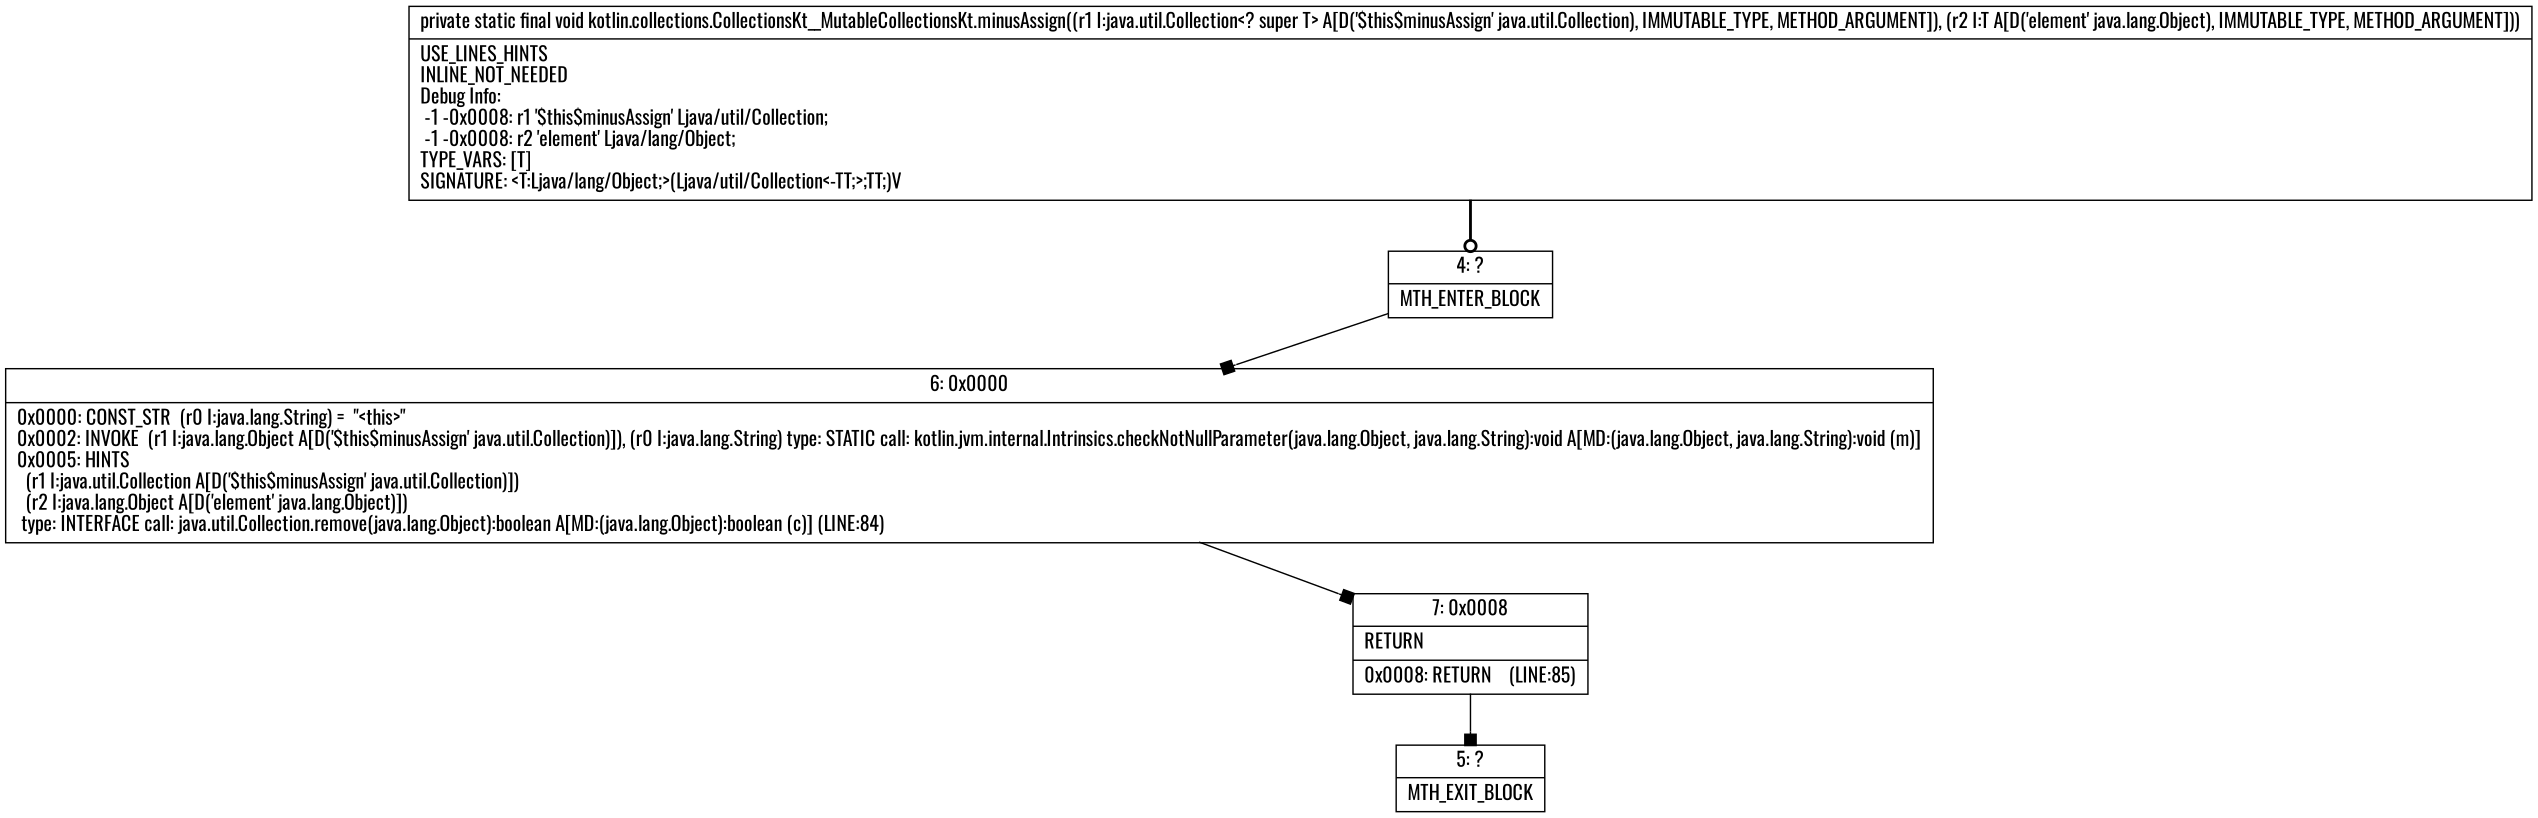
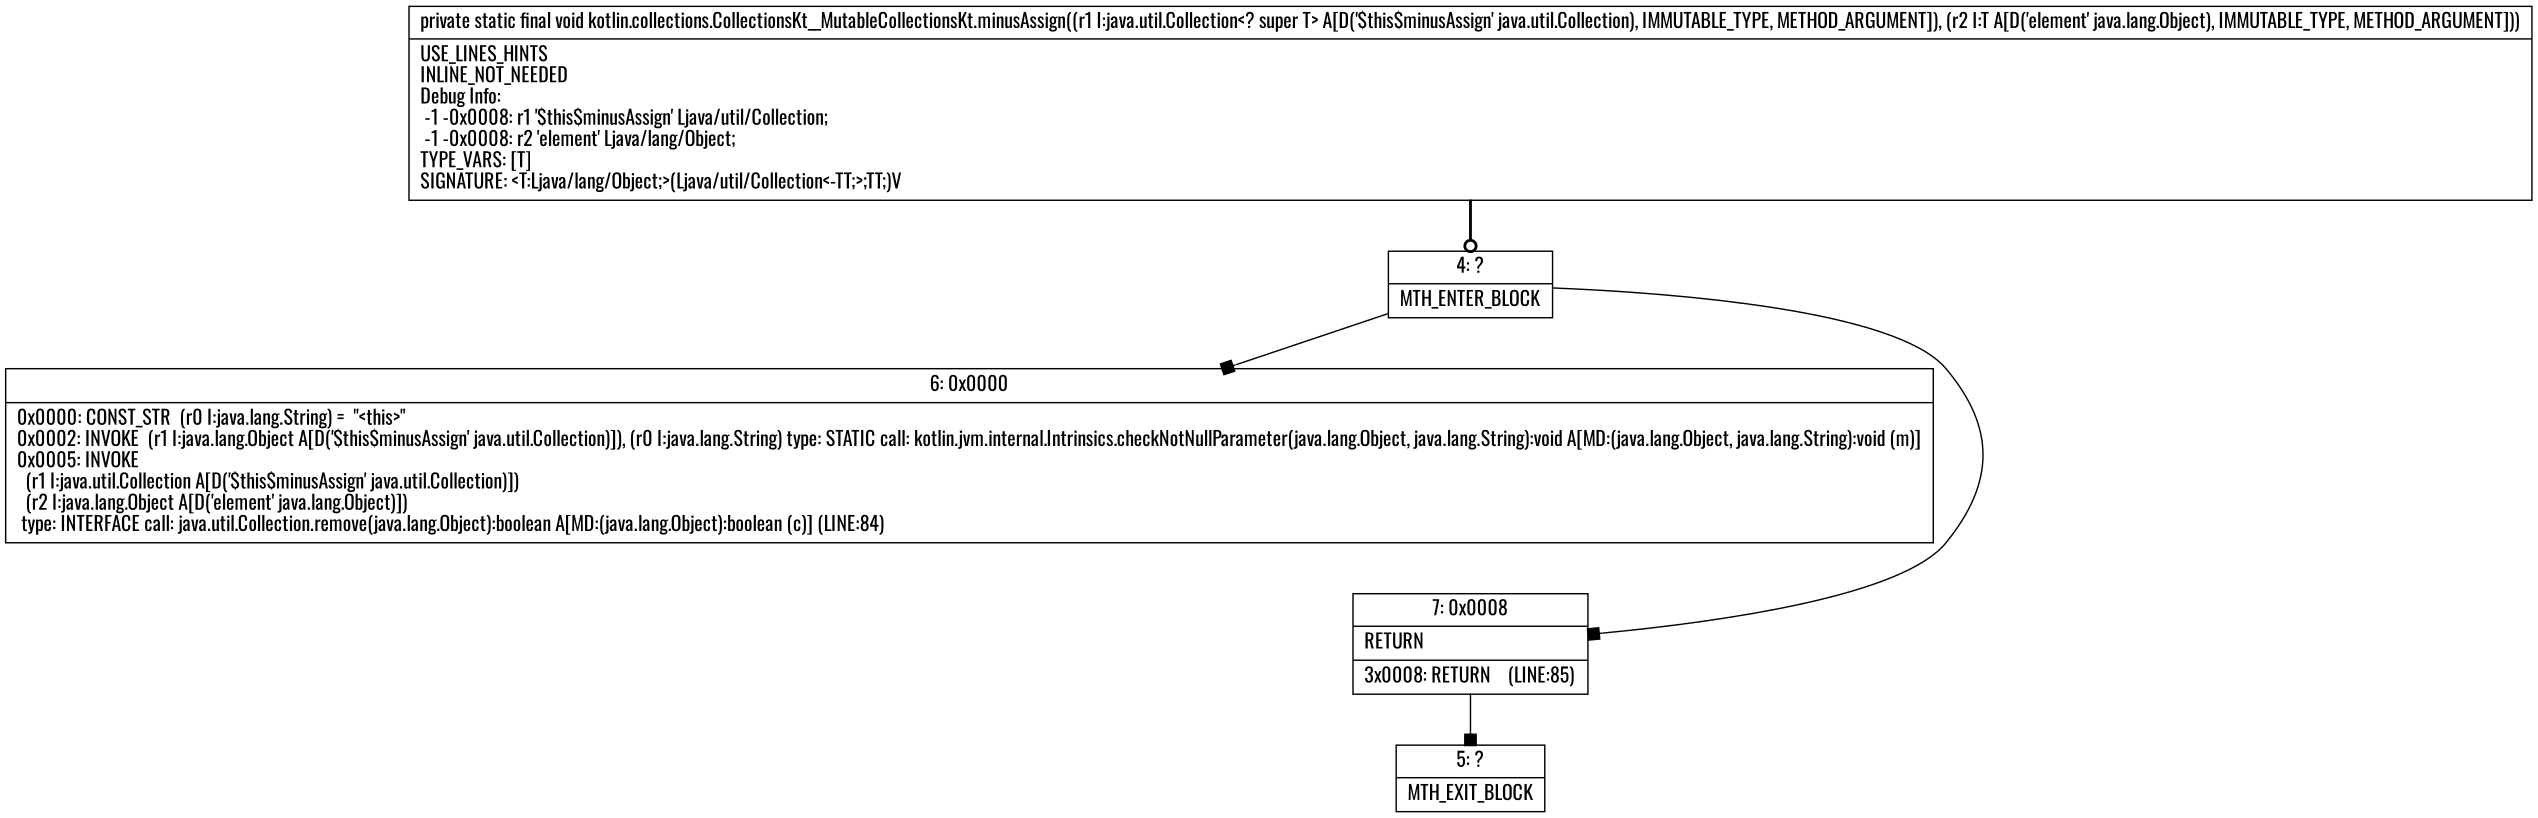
(78, 461) -> (83, 461)
(1269, 568) -> (1980, 432)
(1470, 677) -> (1470, 677)
